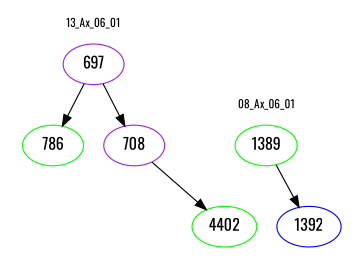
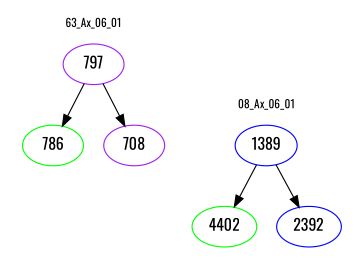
(94, 24) -> (94, 24)
(94, 64) -> (94, 64)
(266, 145) -> (266, 145)
(175, 182) -> (248, 181)
(309, 227) -> (309, 227)
